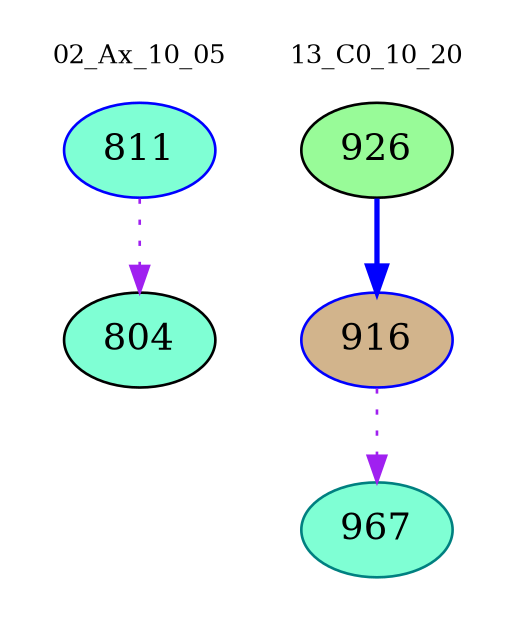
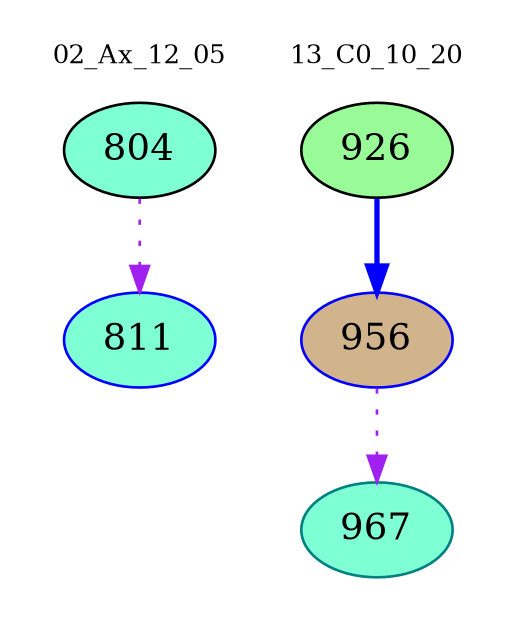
(140, 57) -> (140, 57)
(140, 232) -> (140, 232)
(377, 340) -> (377, 340)
